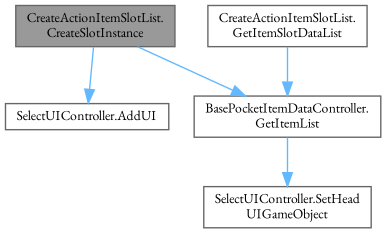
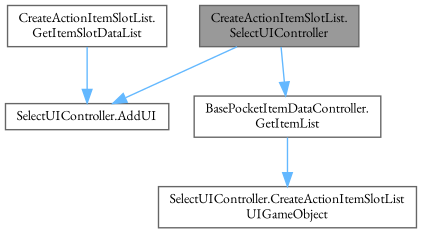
(95, 26) -> (279, 26)
(287, 64) -> (87, 68)
(287, 207) -> (287, 207)
